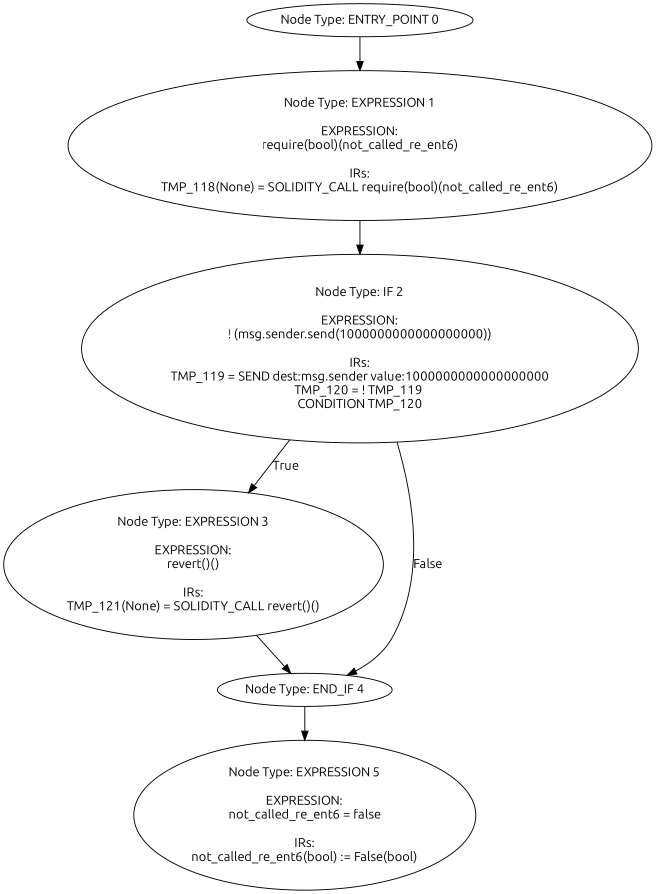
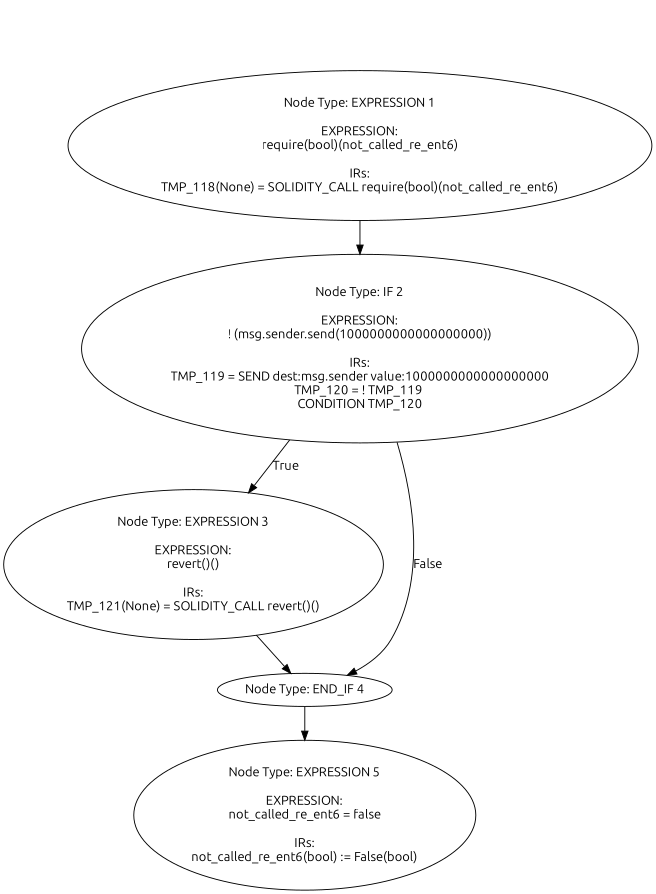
(360, 20) -> none
